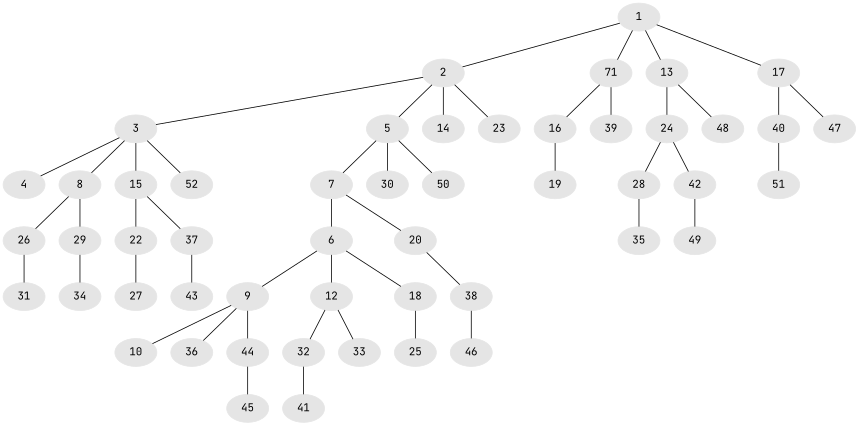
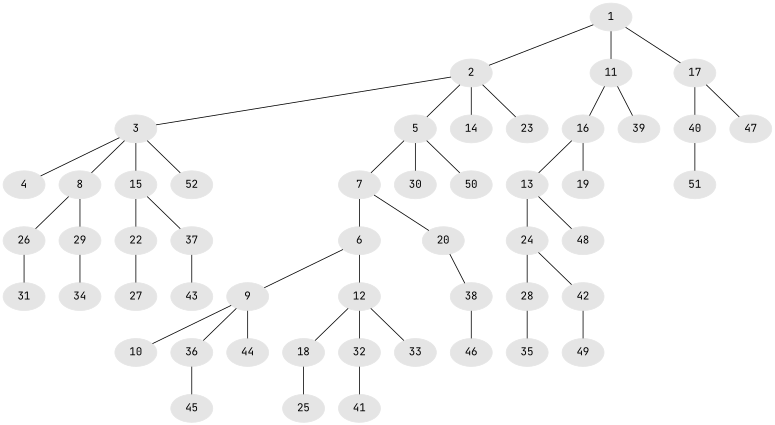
(653, 45) -> (555, 157)
(611, 73) -> (611, 73)
(374, 269) -> (332, 324)
(248, 381) -> (192, 381)
